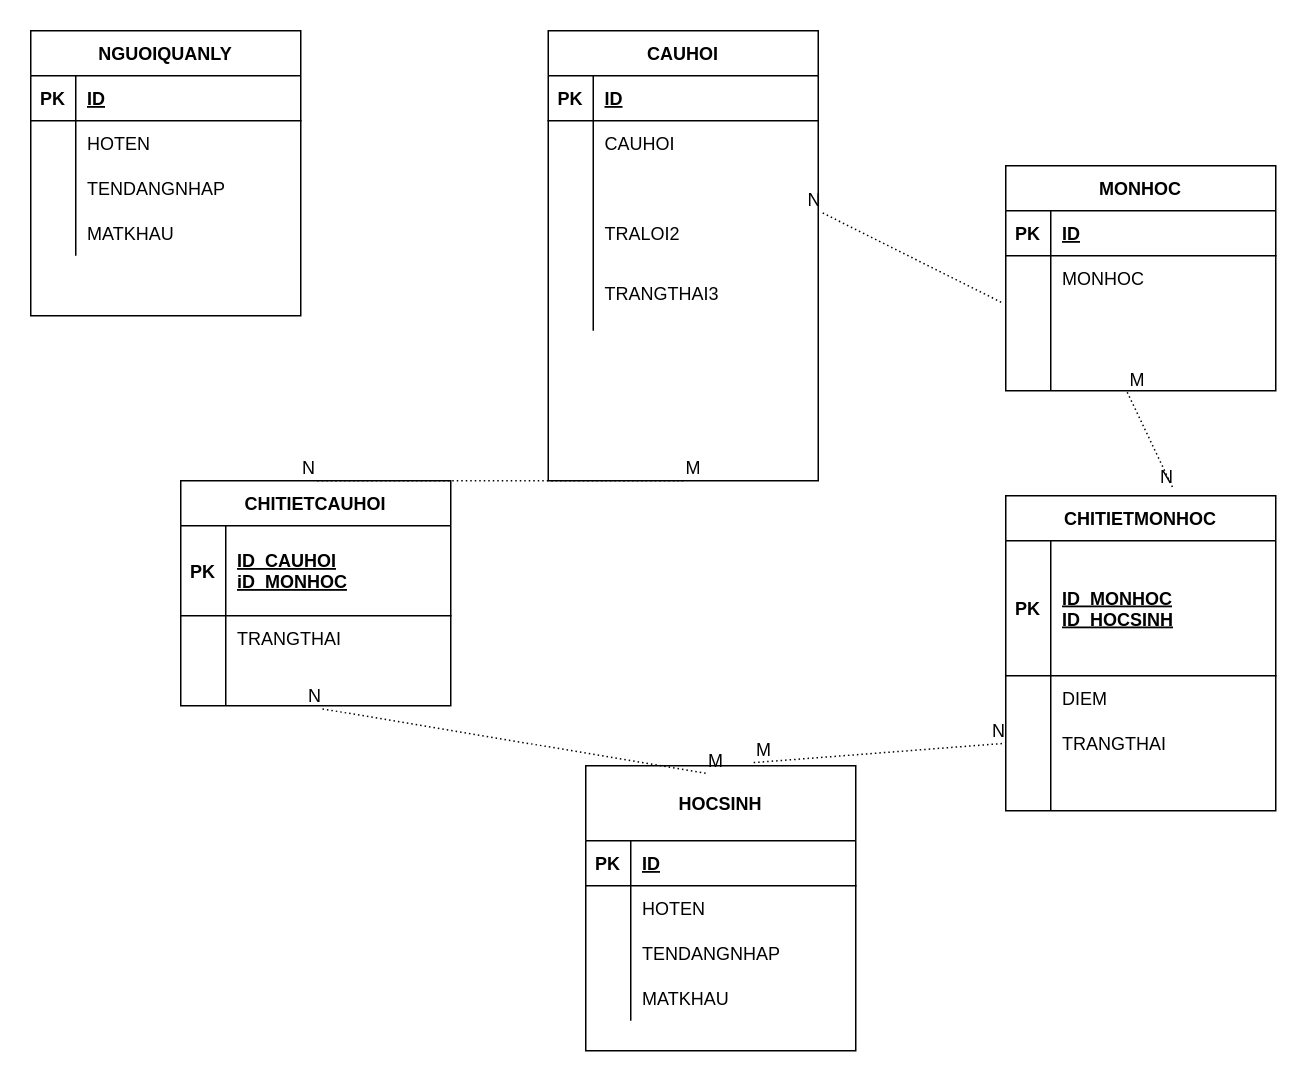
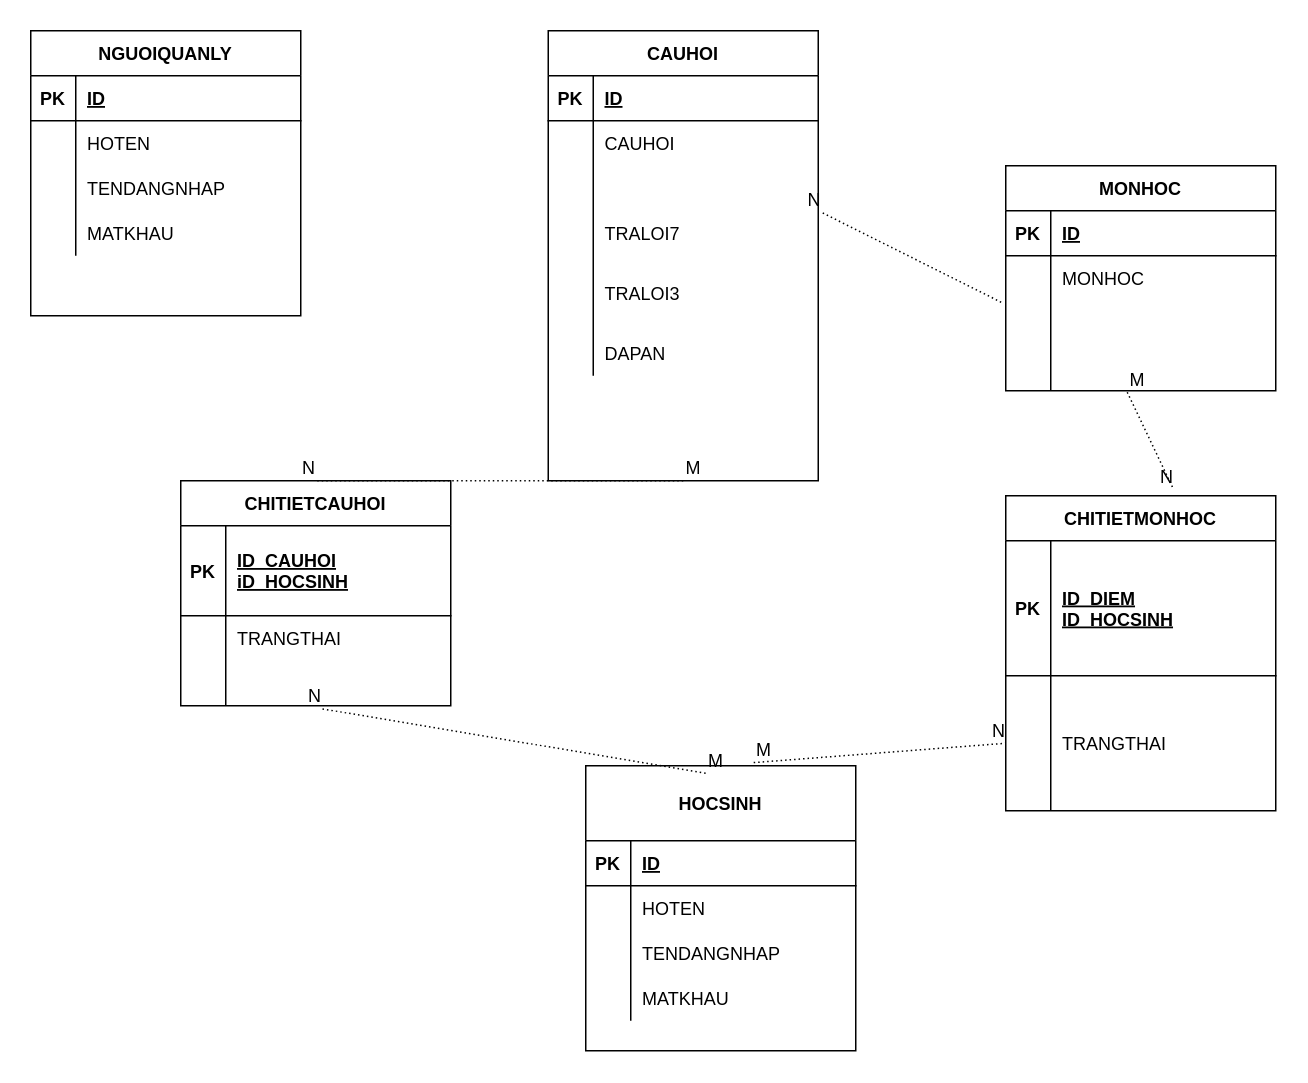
(640, 234) -> (640, 234)
(655, 294) -> (640, 294)
none -> (706, 353)
(282, 561) -> (282, 561)
(1107, 599) -> (1097, 599)
(1163, 698) -> none
